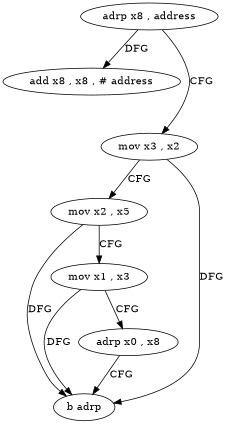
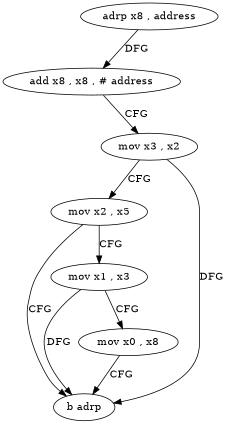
(189, 78) -> (118, 111)
(40, 310) -> (40, 310)
(128, 342) -> (128, 342)
